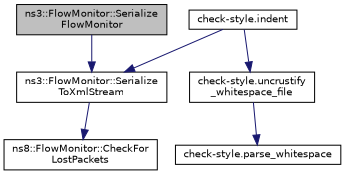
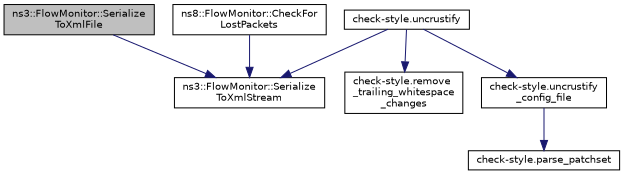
(92, 20) -> (79, 20)
(243, 20) -> (407, 20)
(252, 87) -> (544, 93)
none -> (404, 93)
(87, 116) -> (250, 51)
(258, 155) -> (544, 160)
